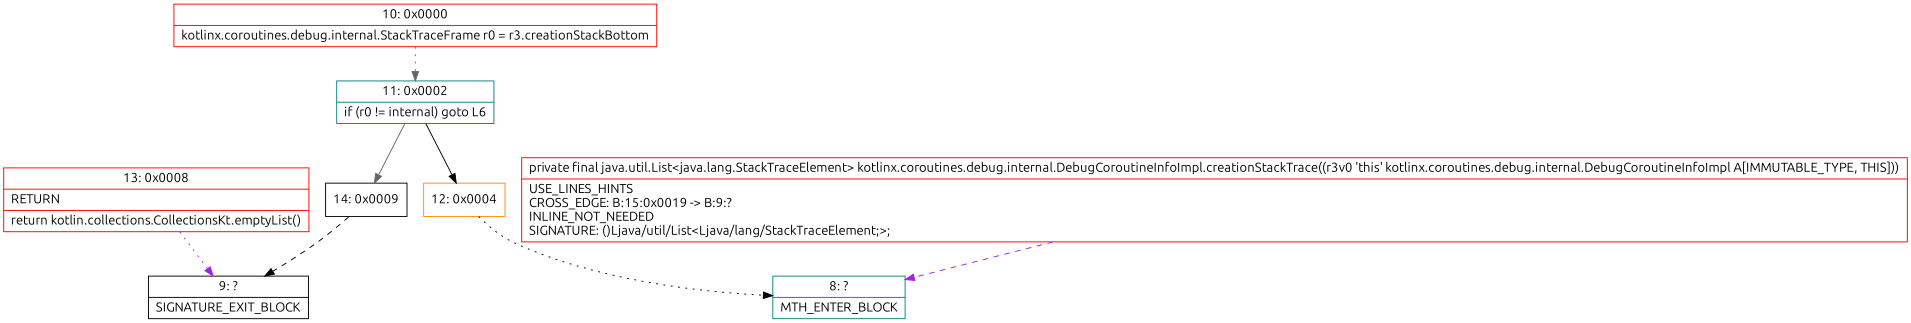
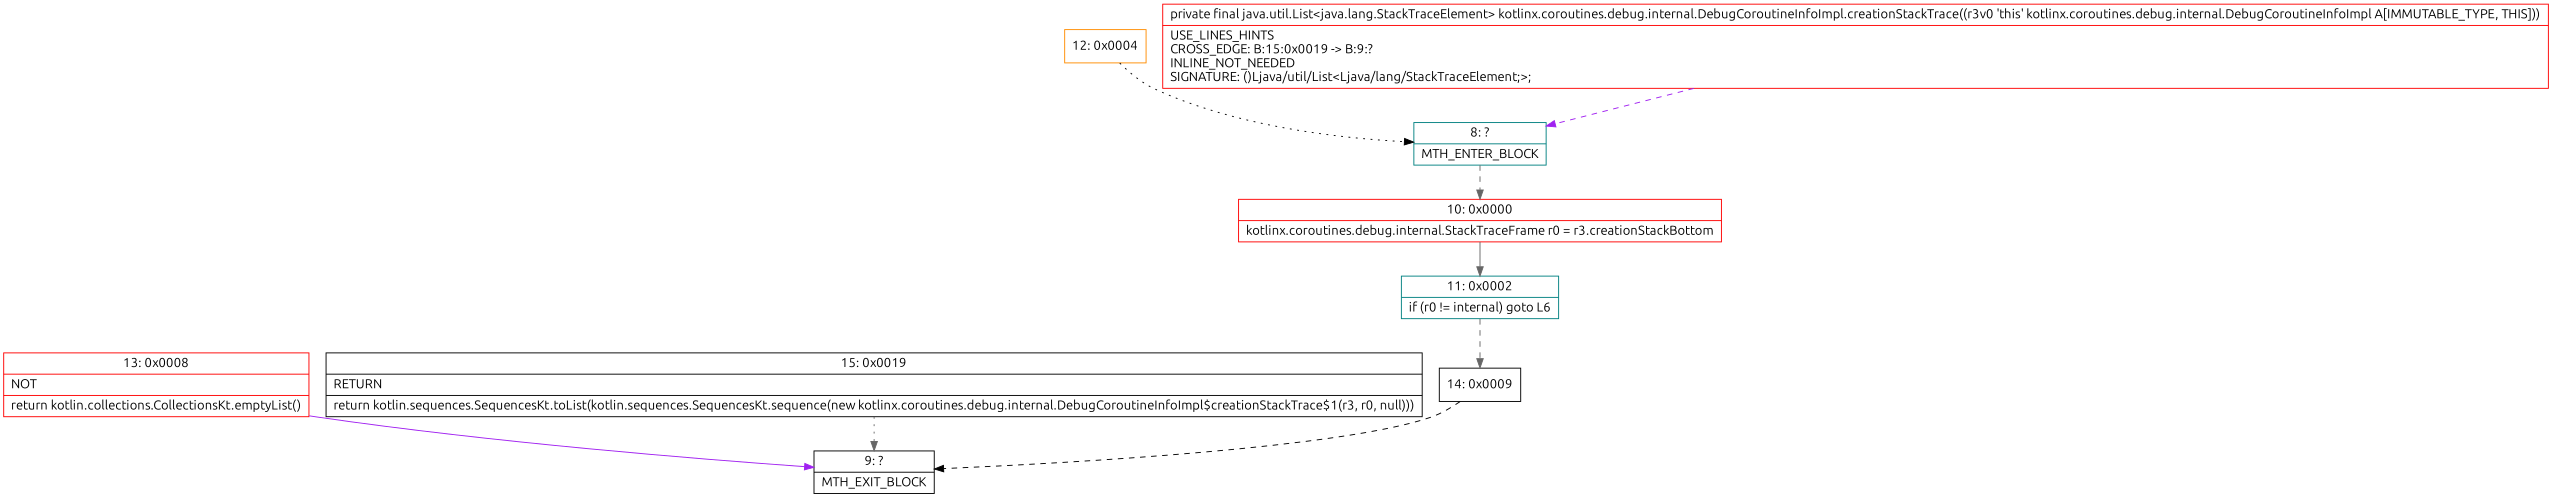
(415, 59) -> (1480, 254)
(392, 149) -> (1480, 339)
(439, 149) -> none
none -> (1480, 178)
(36, 199) -> (24, 384)
(194, 250) -> (556, 446)
(228, 308) -> (874, 482)
none -> (874, 385)
